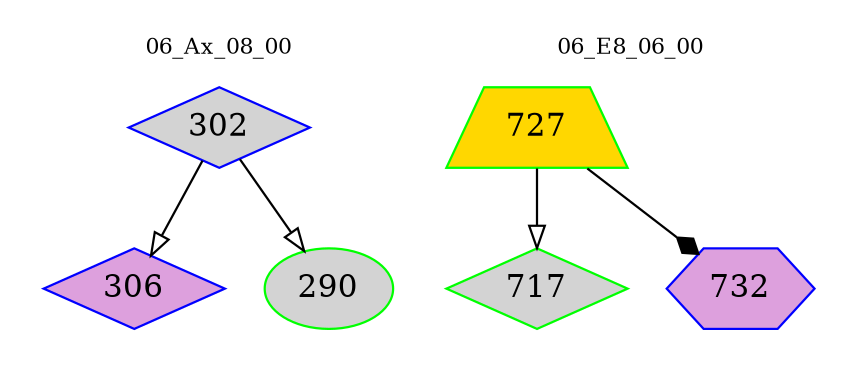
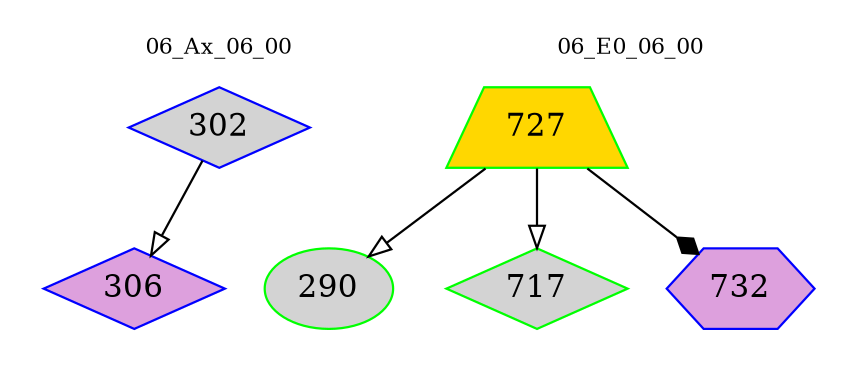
(219, 48) -> (219, 48)
(631, 48) -> (631, 48)
(265, 196) -> (444, 200)
